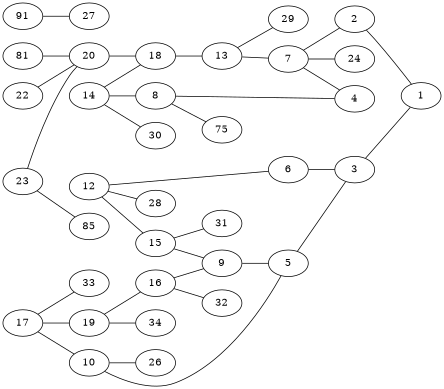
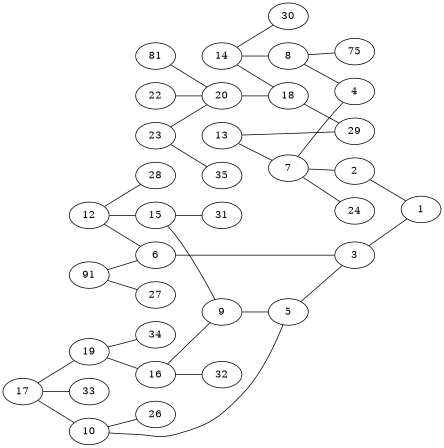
(189, 56) -> (322, 114)
(89, 226) -> (222, 176)
none -> (123, 265)
